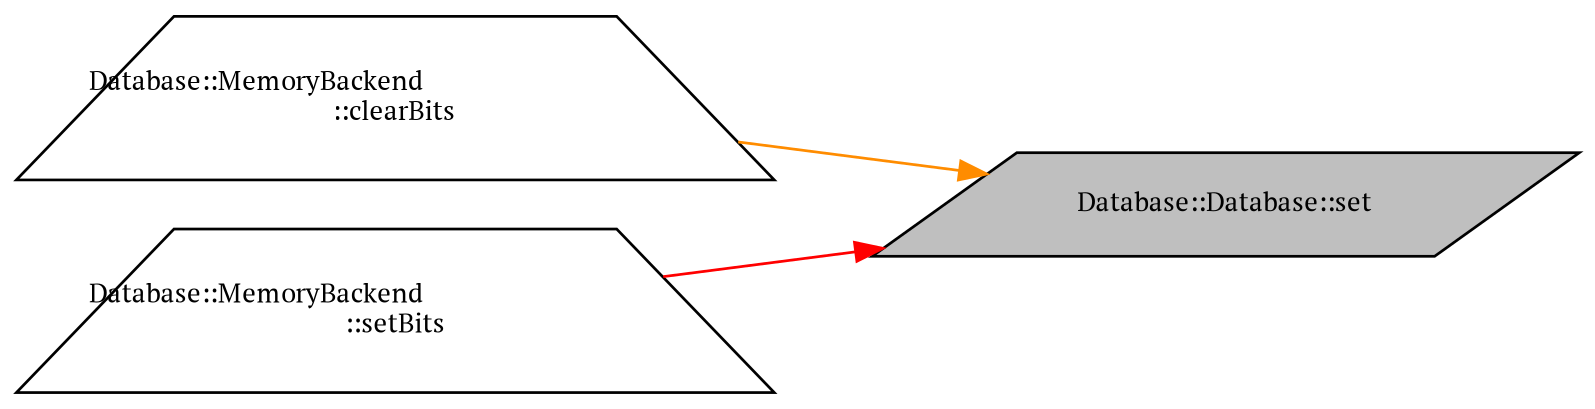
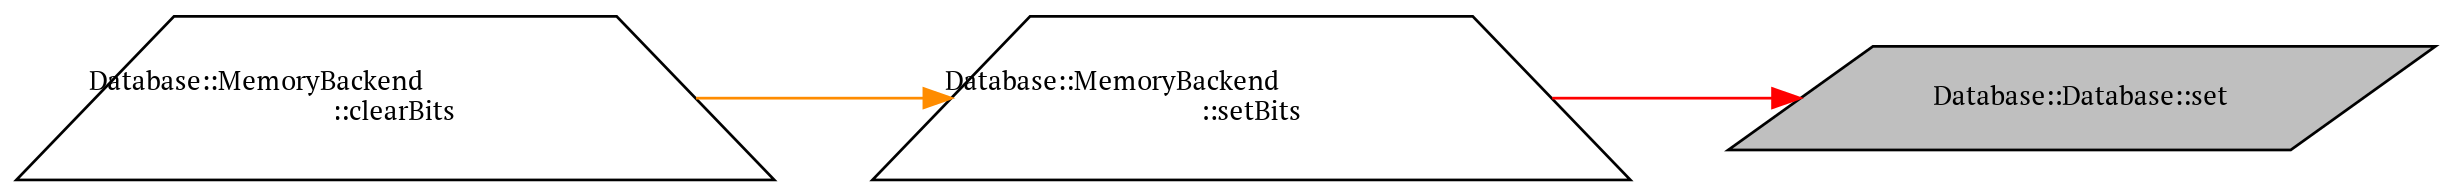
(849, 156) -> (810, 98)
